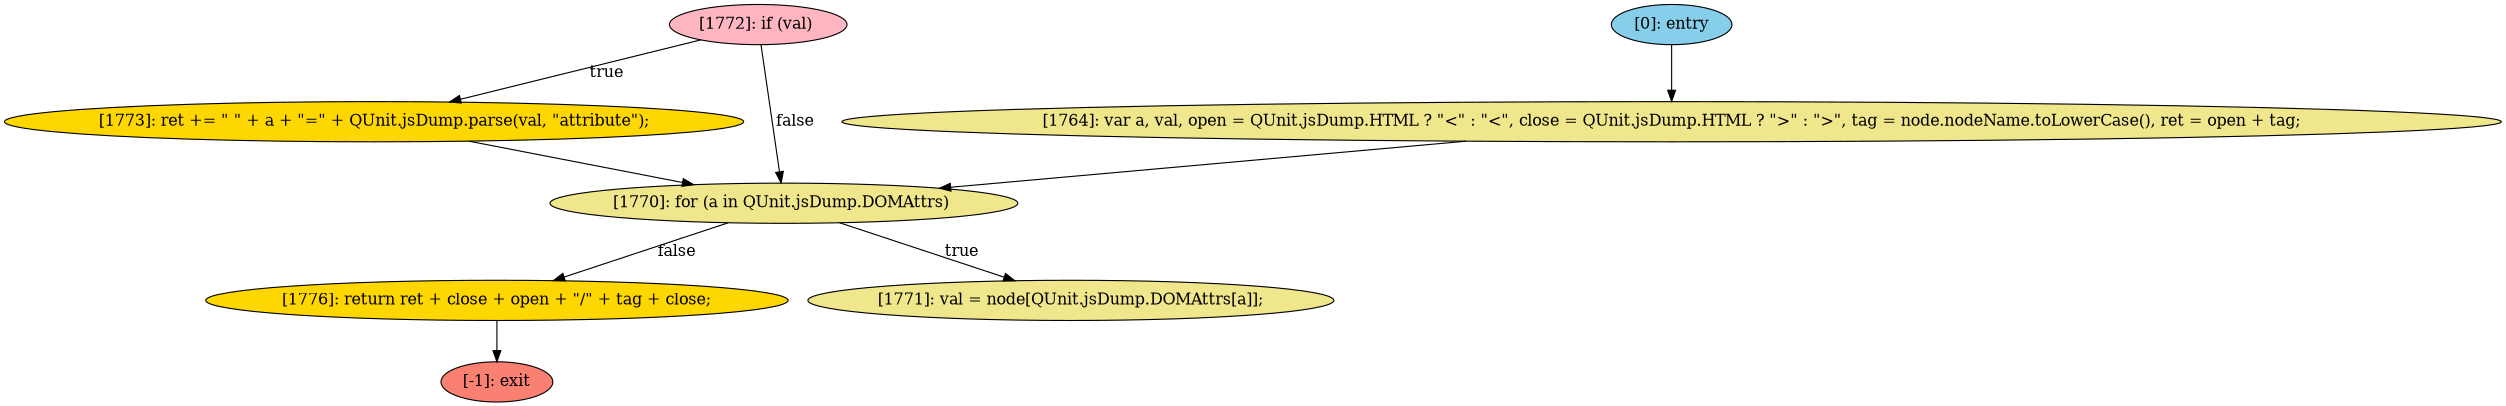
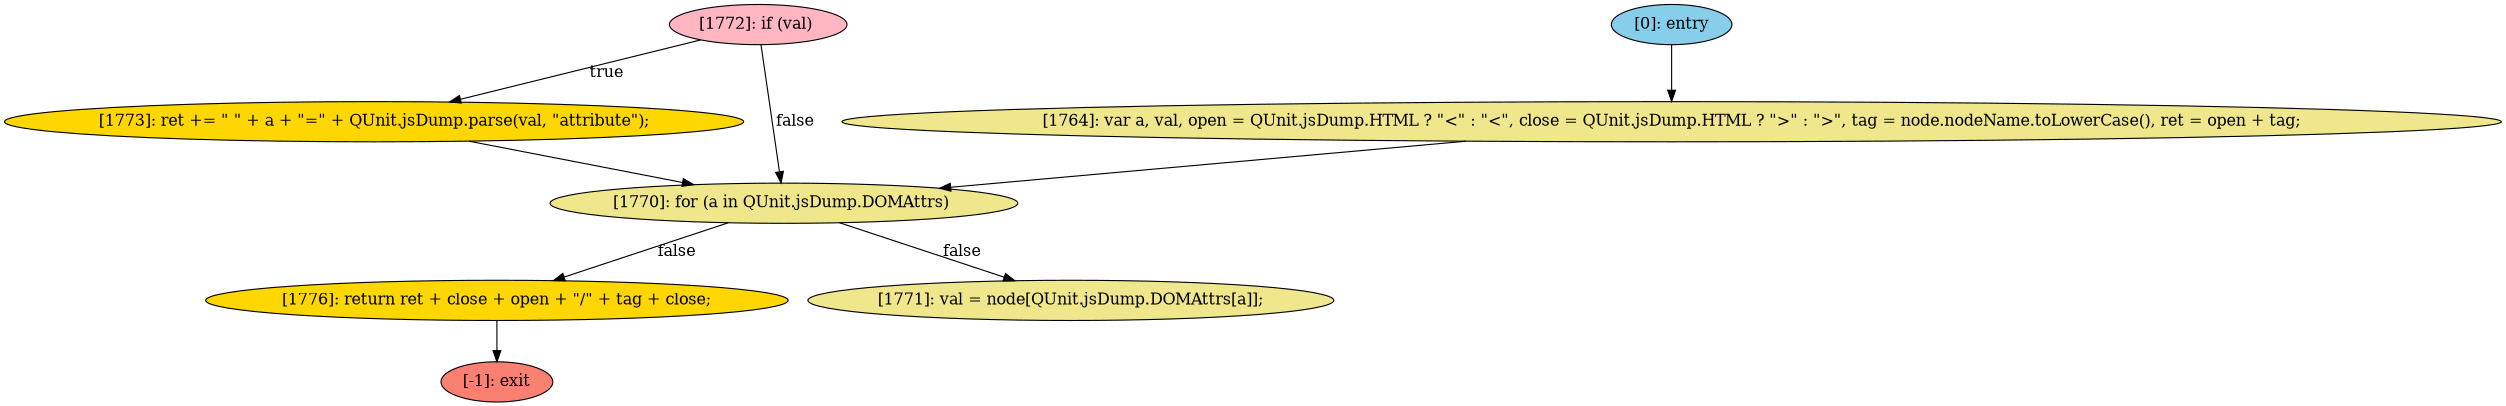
(962, 252) -> (962, 252)
